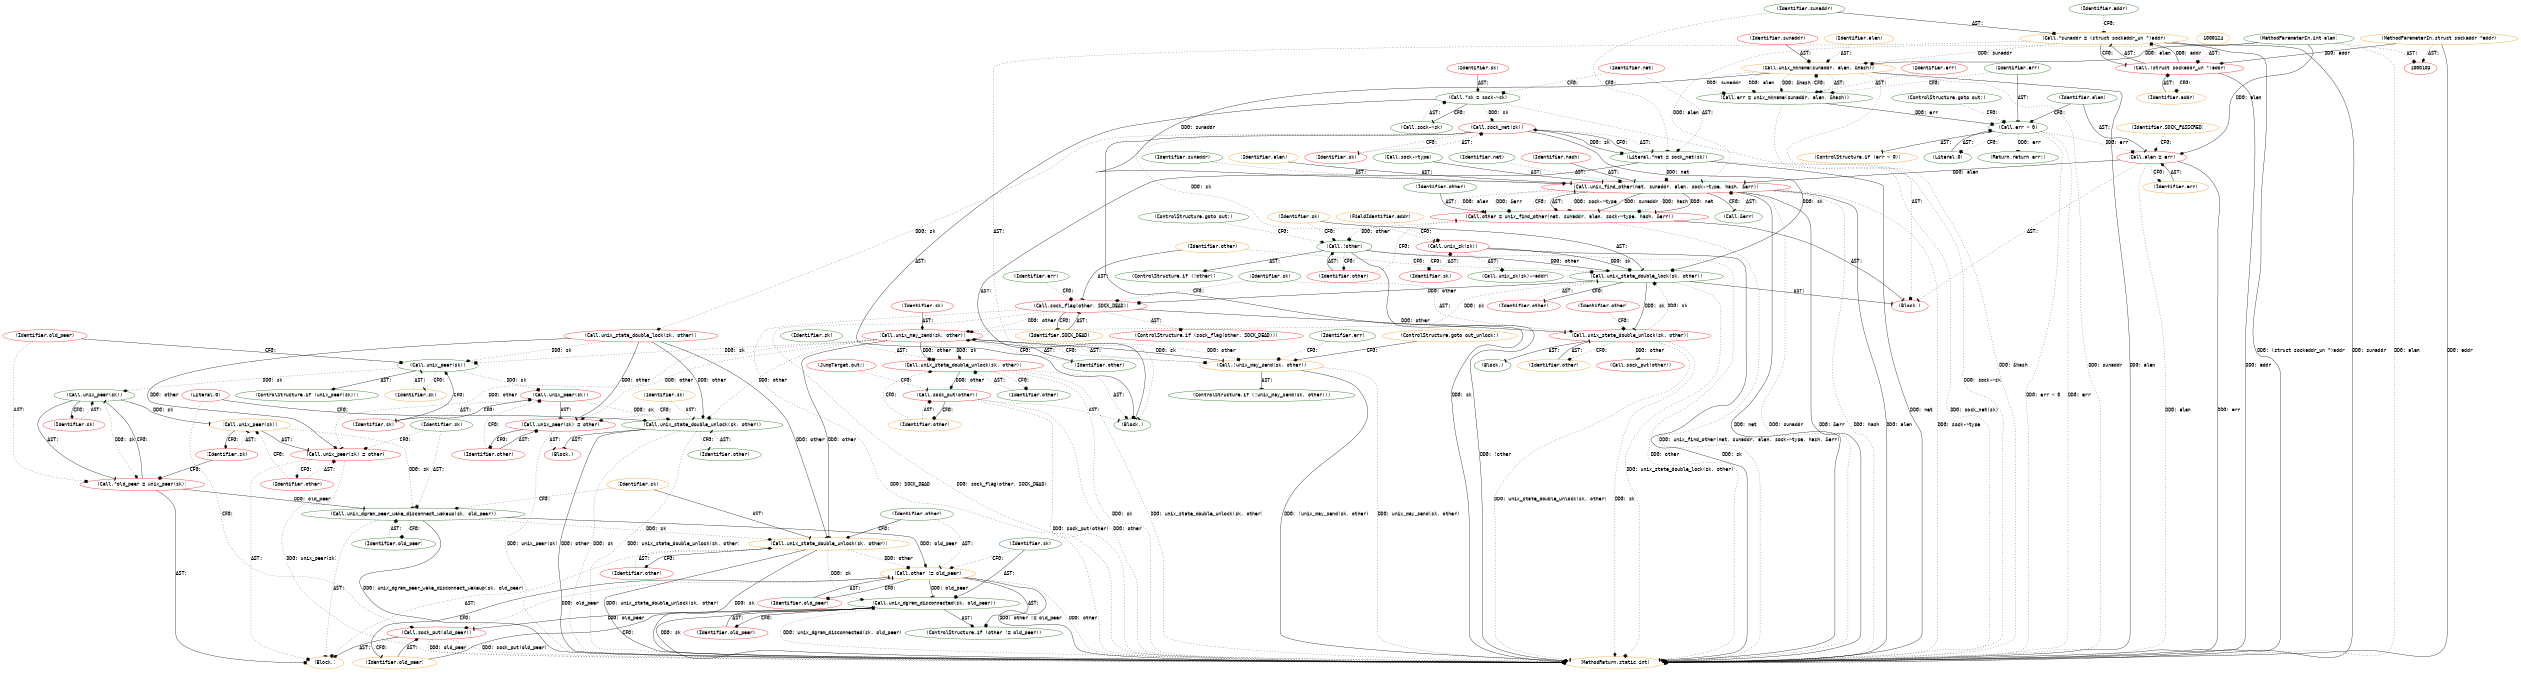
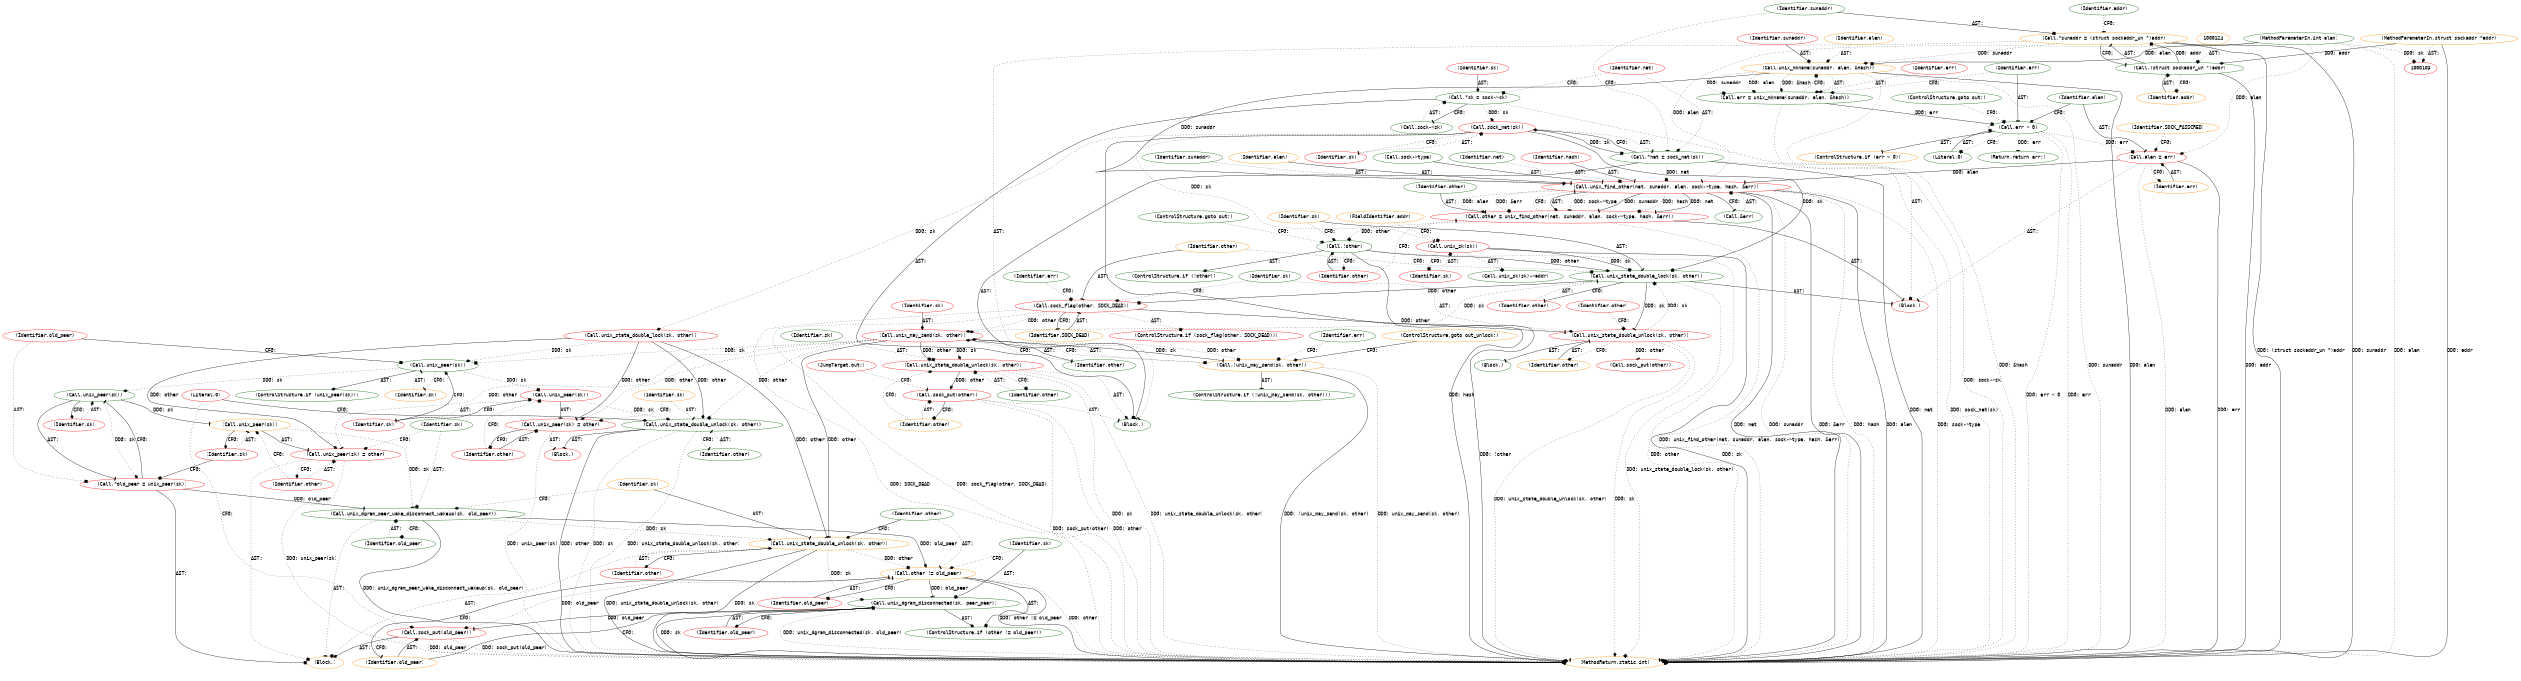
(2414, 53) -> (2414, 53)
(2180, 68) -> (2180, 68)
(2241, 88) -> (2241, 88)
(1667, 158) -> (1667, 158)
(1462, 395) -> (1462, 395)
(934, 603) -> (934, 603)
